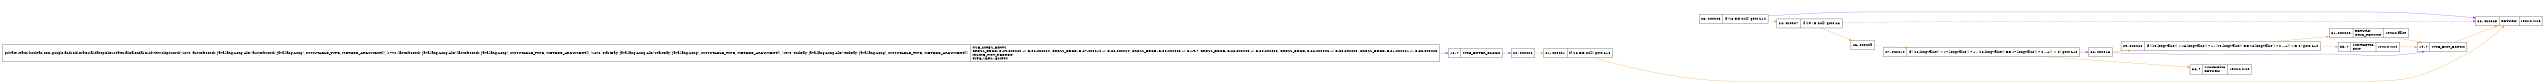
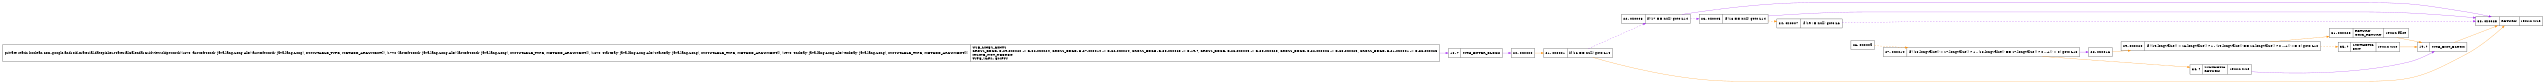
none -> (1656, 19)
(1835, 34) -> none
(2267, 54) -> (2343, 71)
